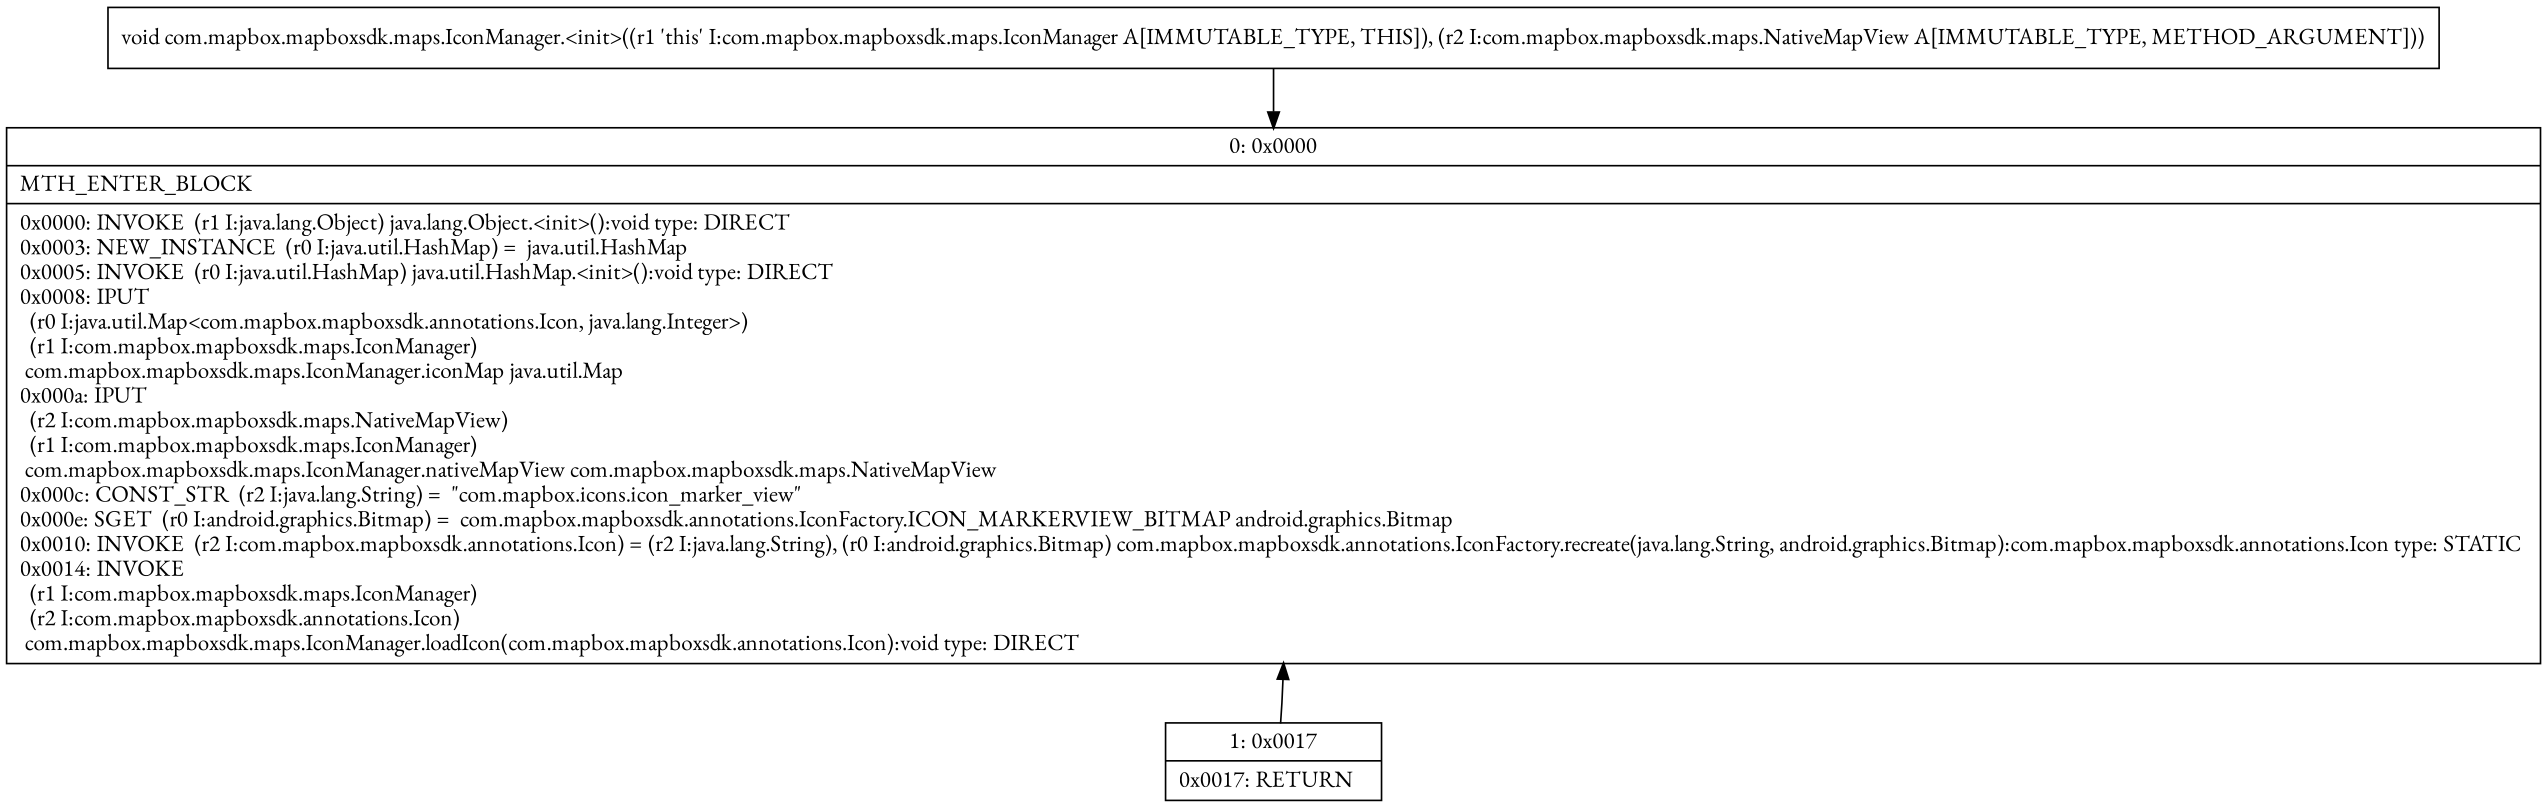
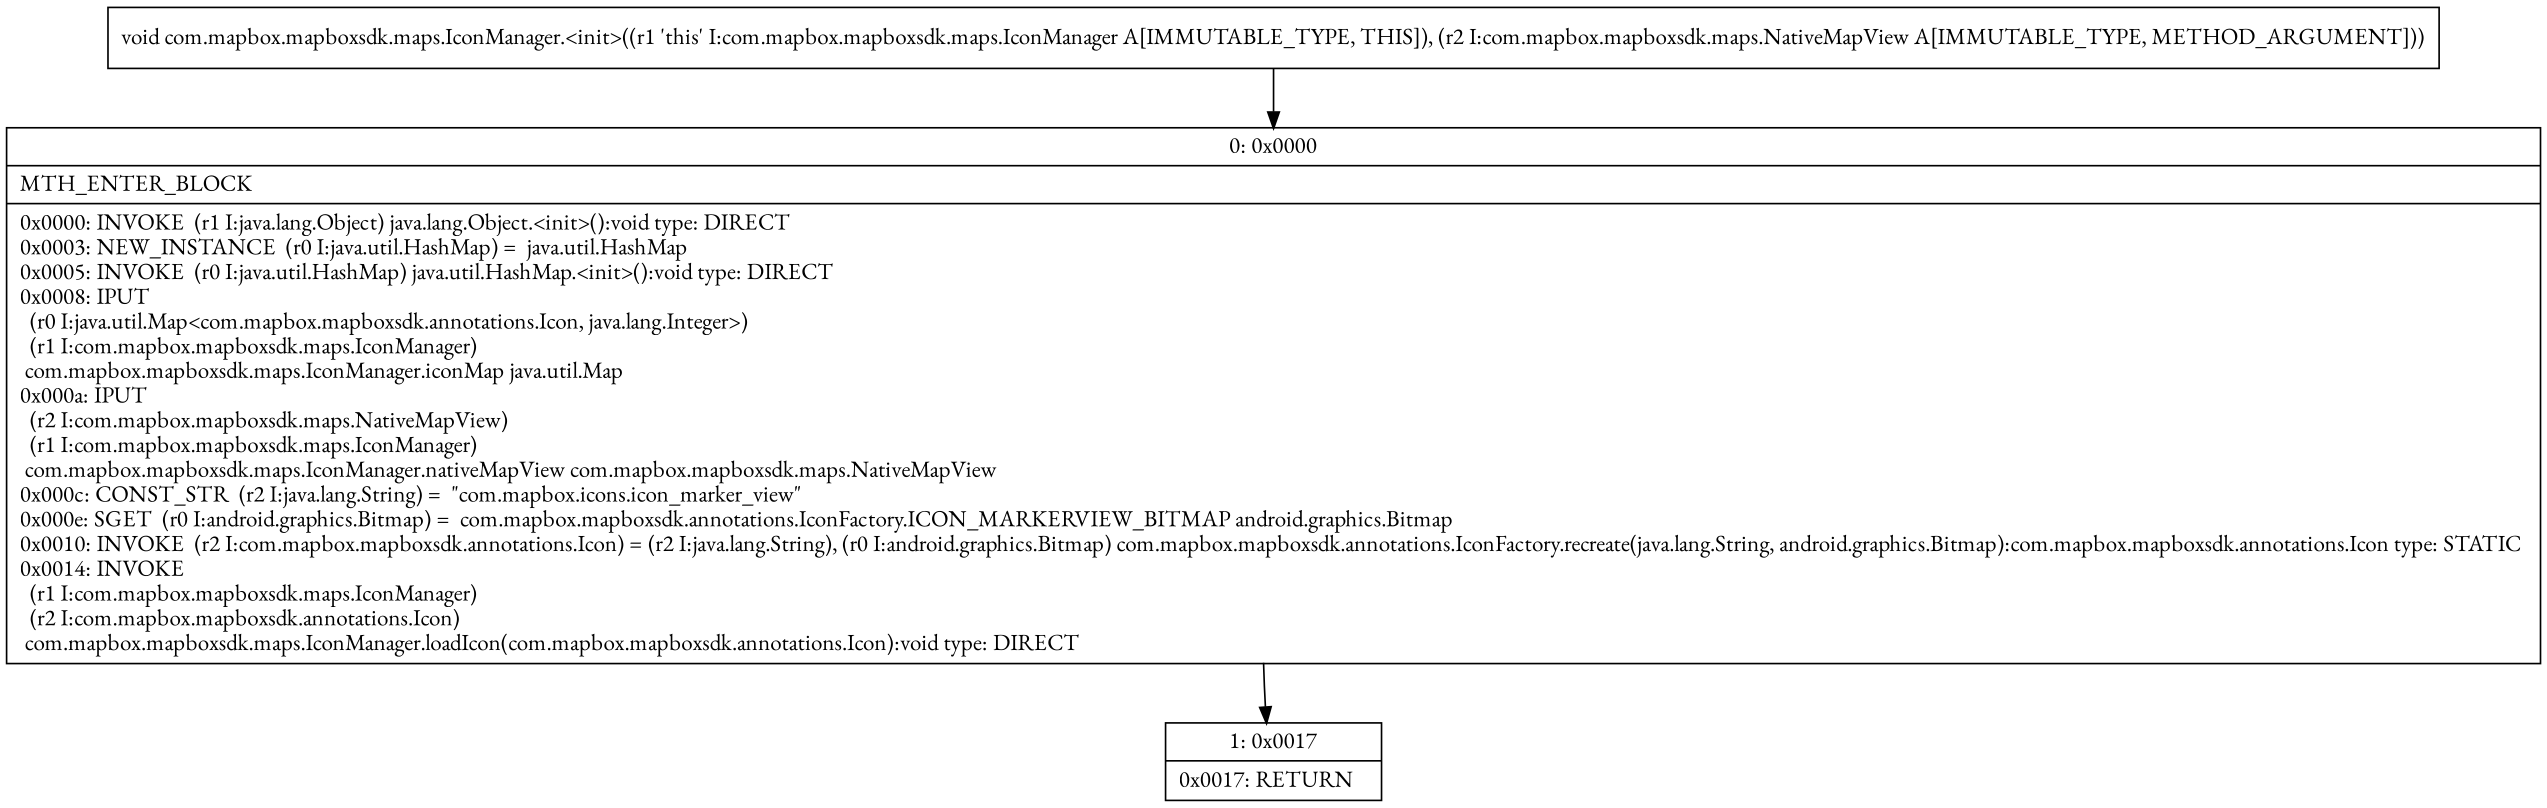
(1282, 701) -> (1264, 685)
